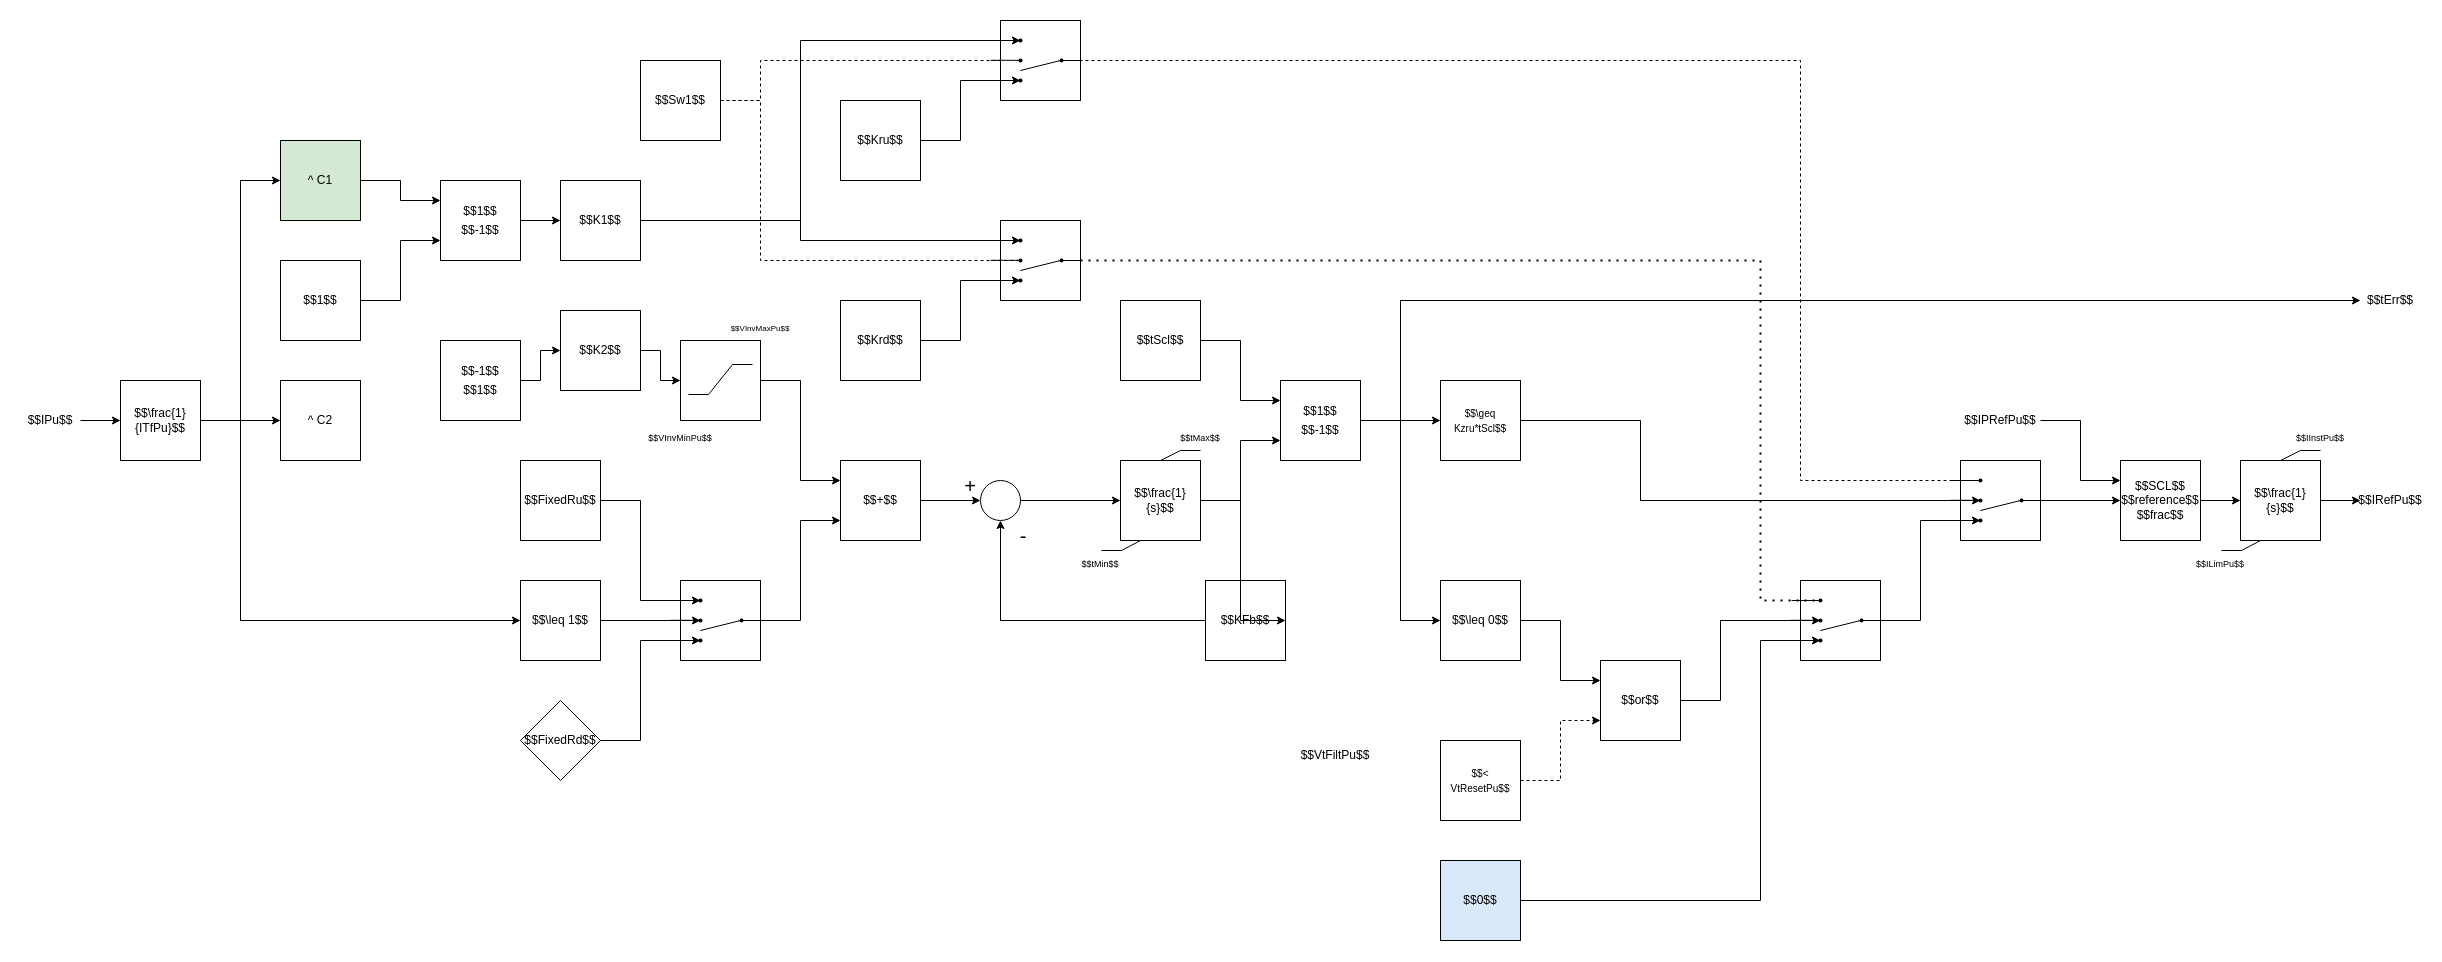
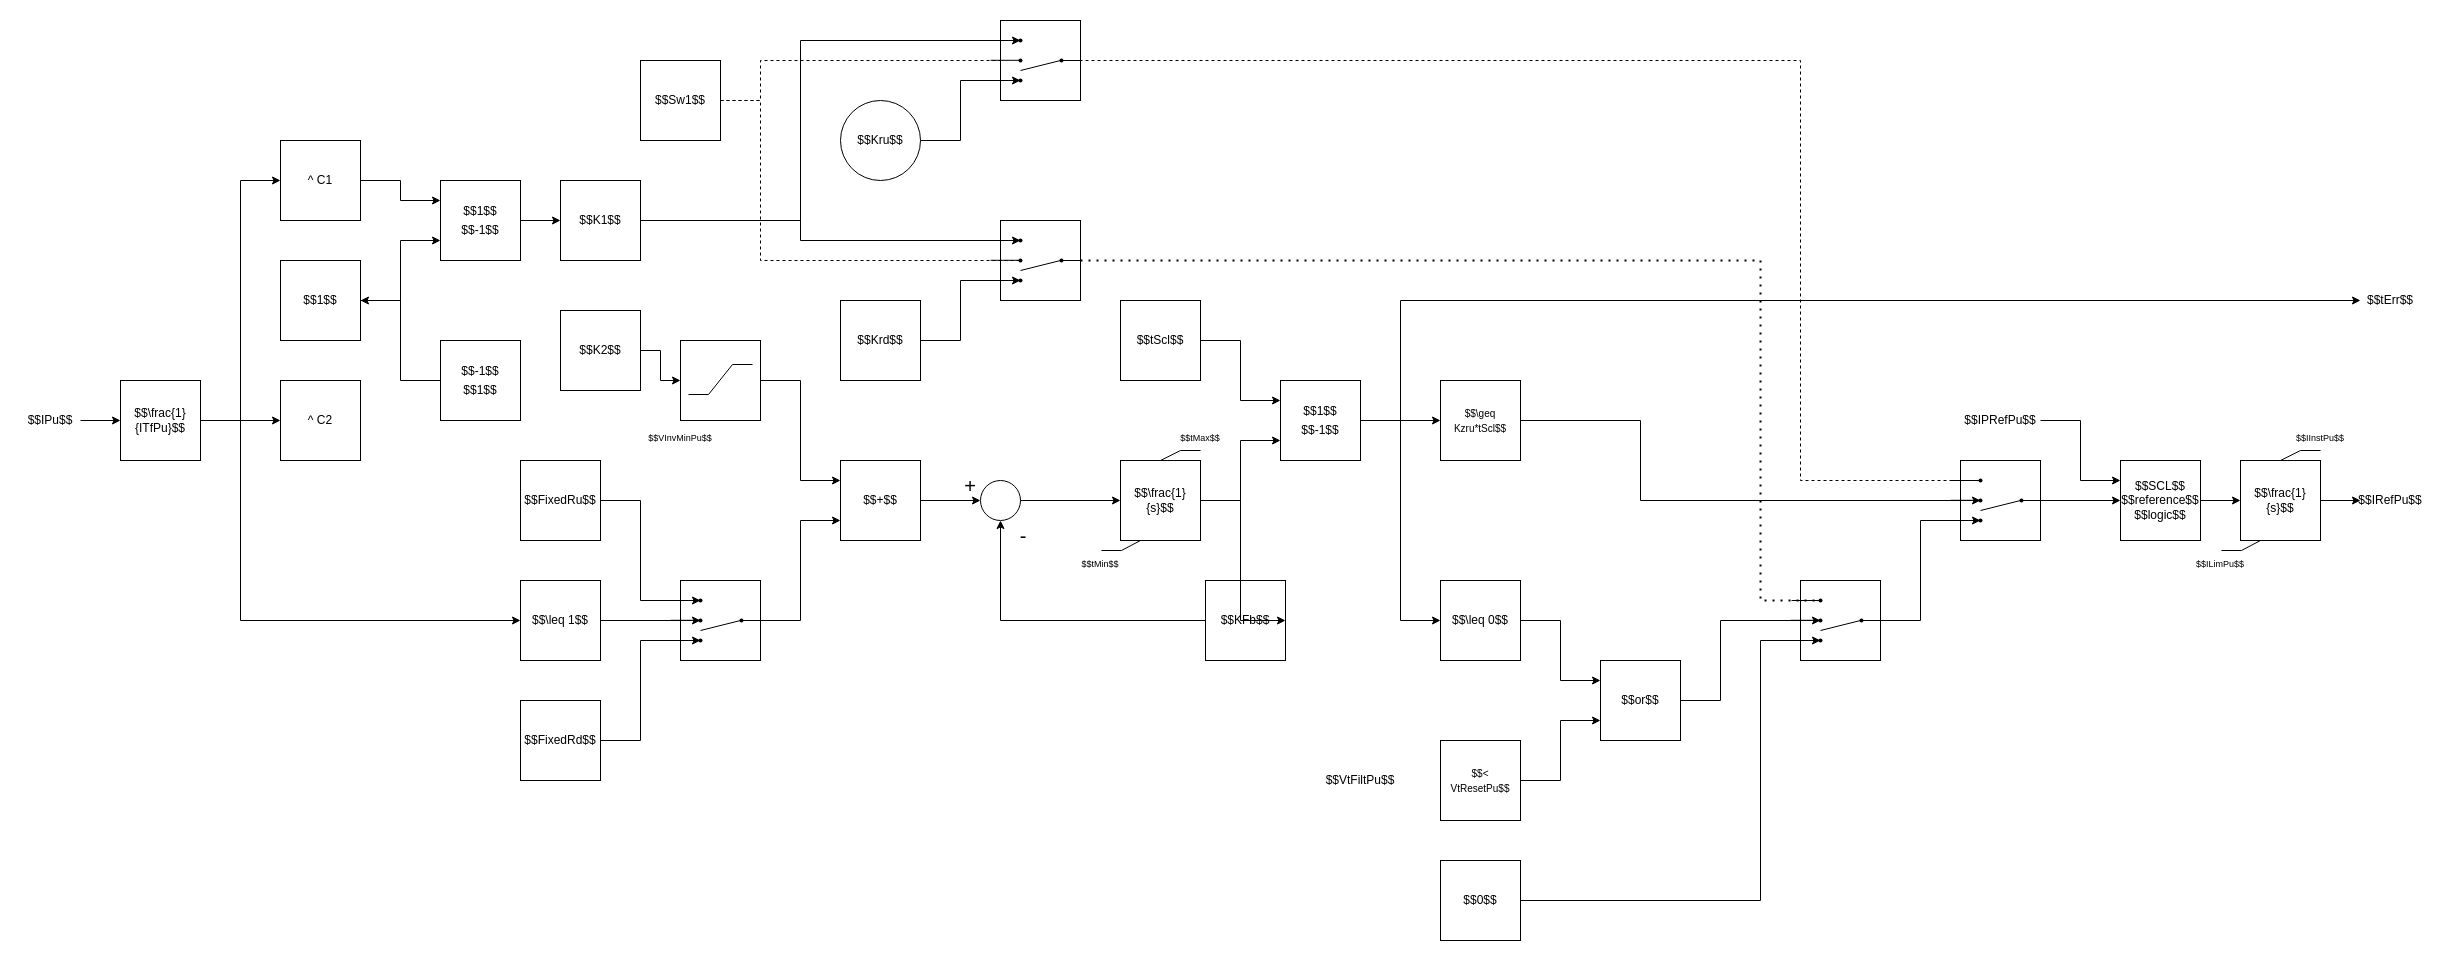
(881, 141) -> (881, 141)
(321, 181) -> (321, 181)
(761, 326) -> none
(541, 370) -> (401, 362)
(2161, 501) -> (2161, 501)
(561, 741) -> (561, 741)
(1561, 754) -> (1561, 754)
(1336, 756) -> (1361, 781)
(1481, 901) -> (1481, 901)
